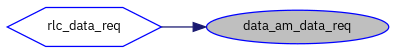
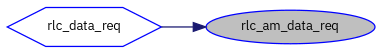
(298, 27) -> (291, 27)
